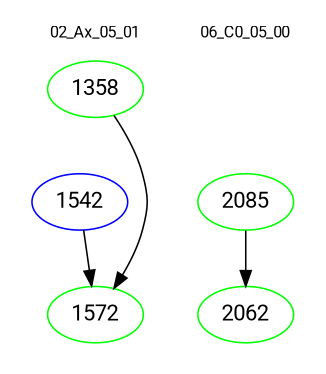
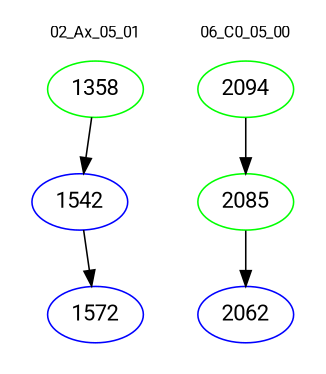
none -> (246, 89)
(147, 194) -> (89, 137)
(95, 315) -> (95, 315)
(246, 315) -> (246, 315)
